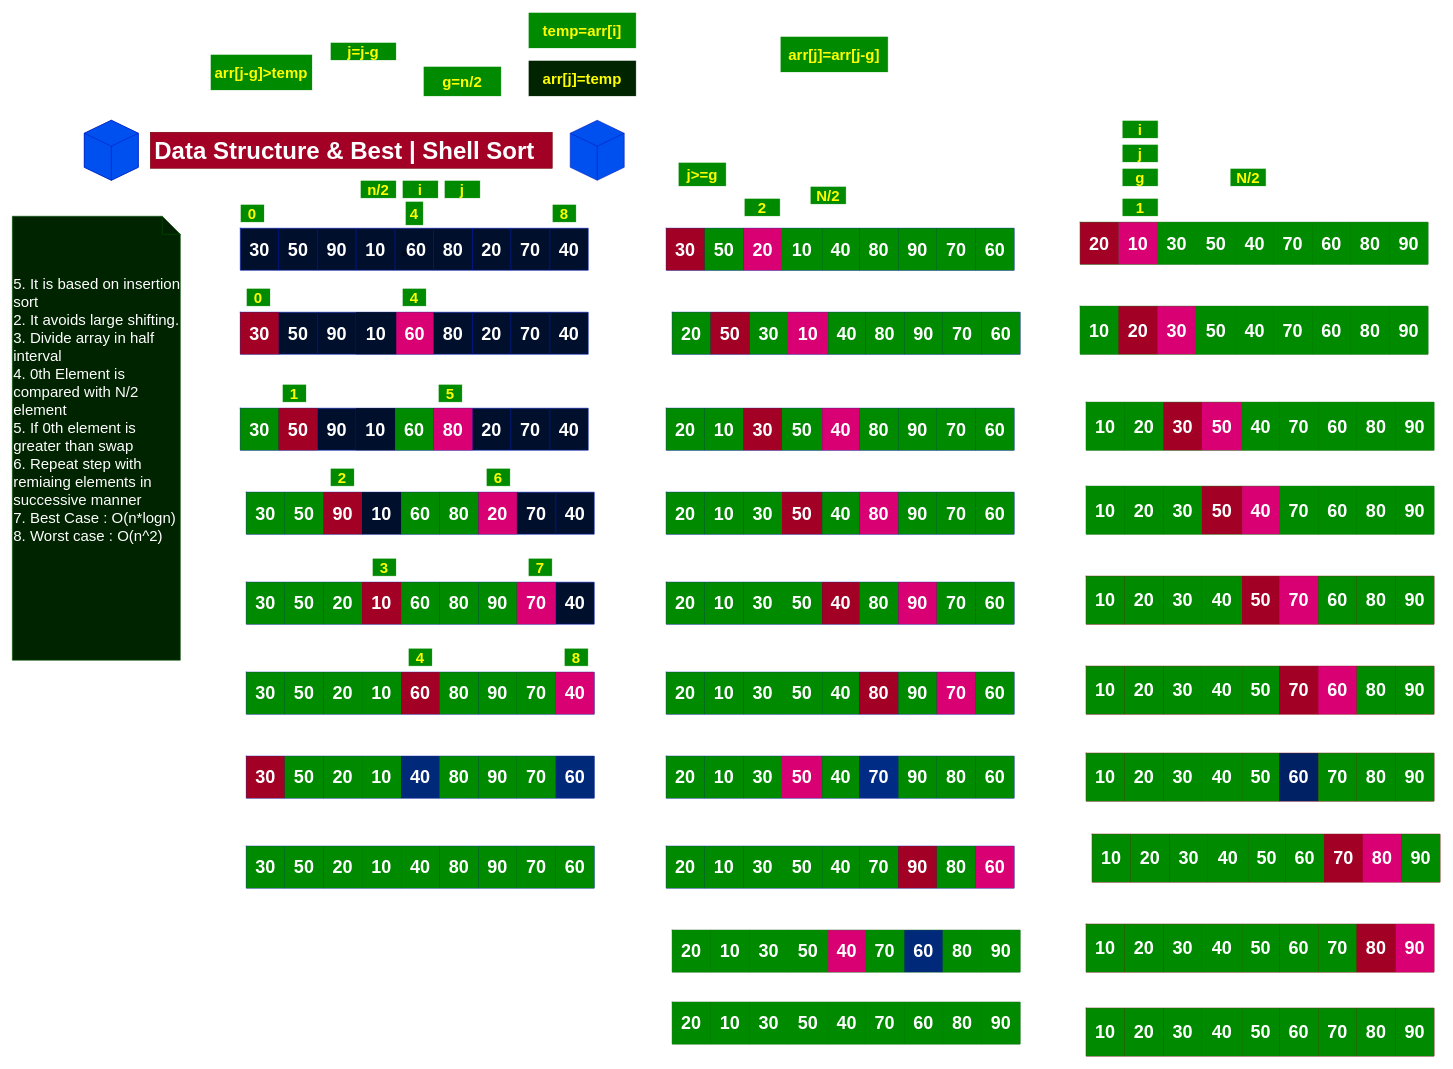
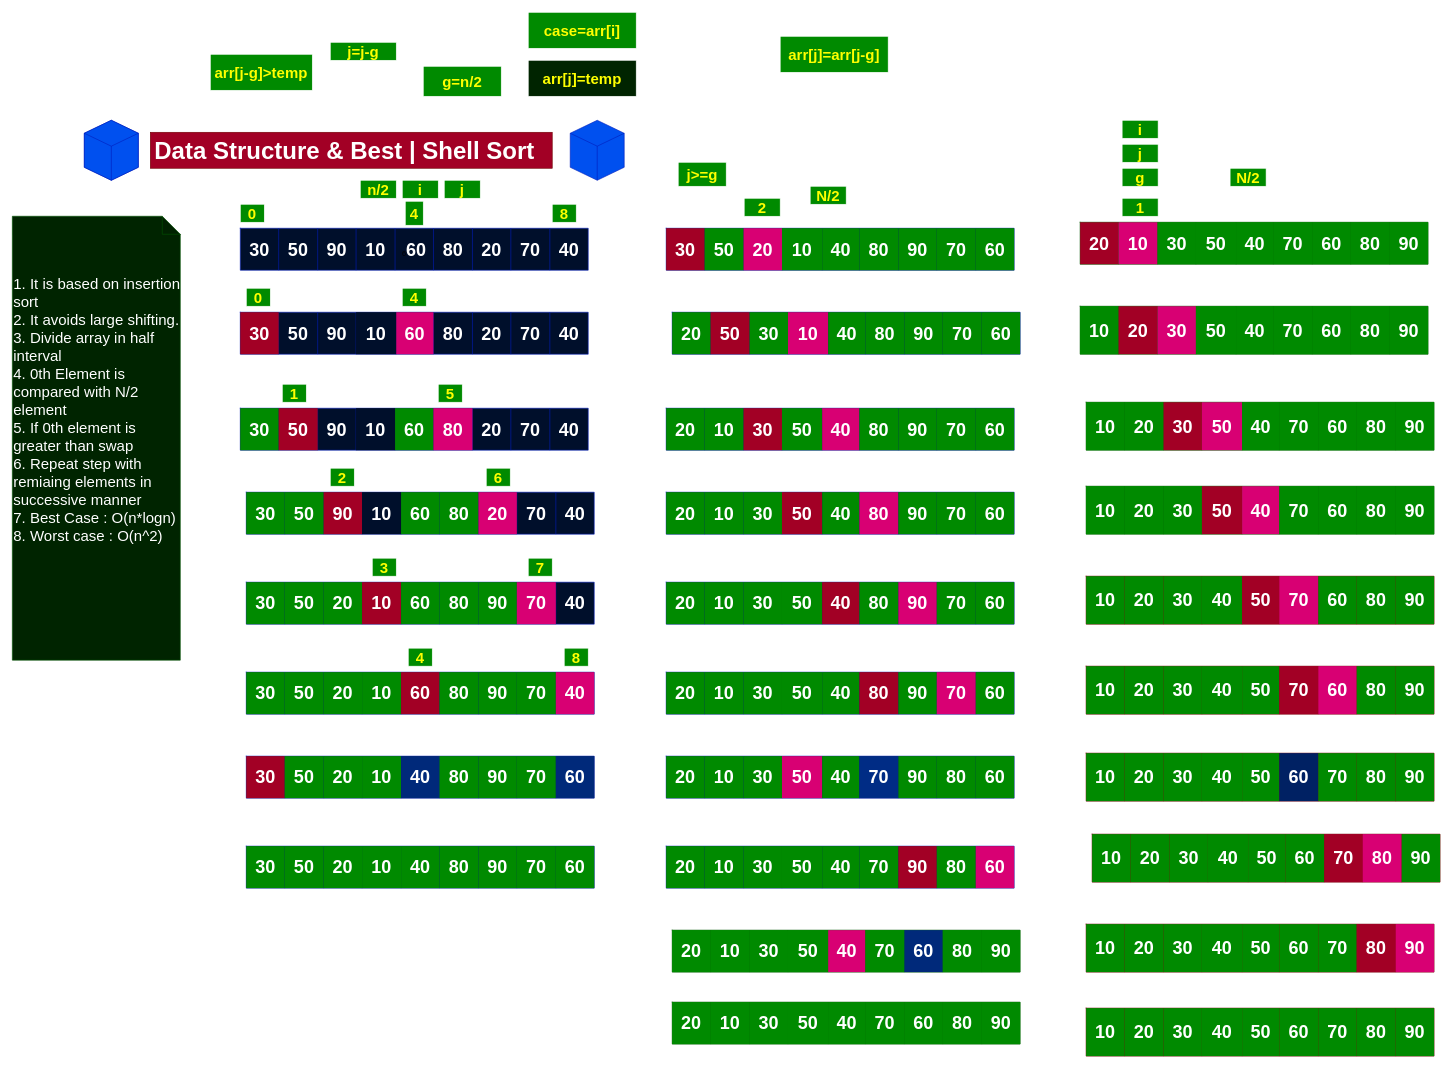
(582, 30) -> (582, 30)
(97, 438) -> (97, 438)
